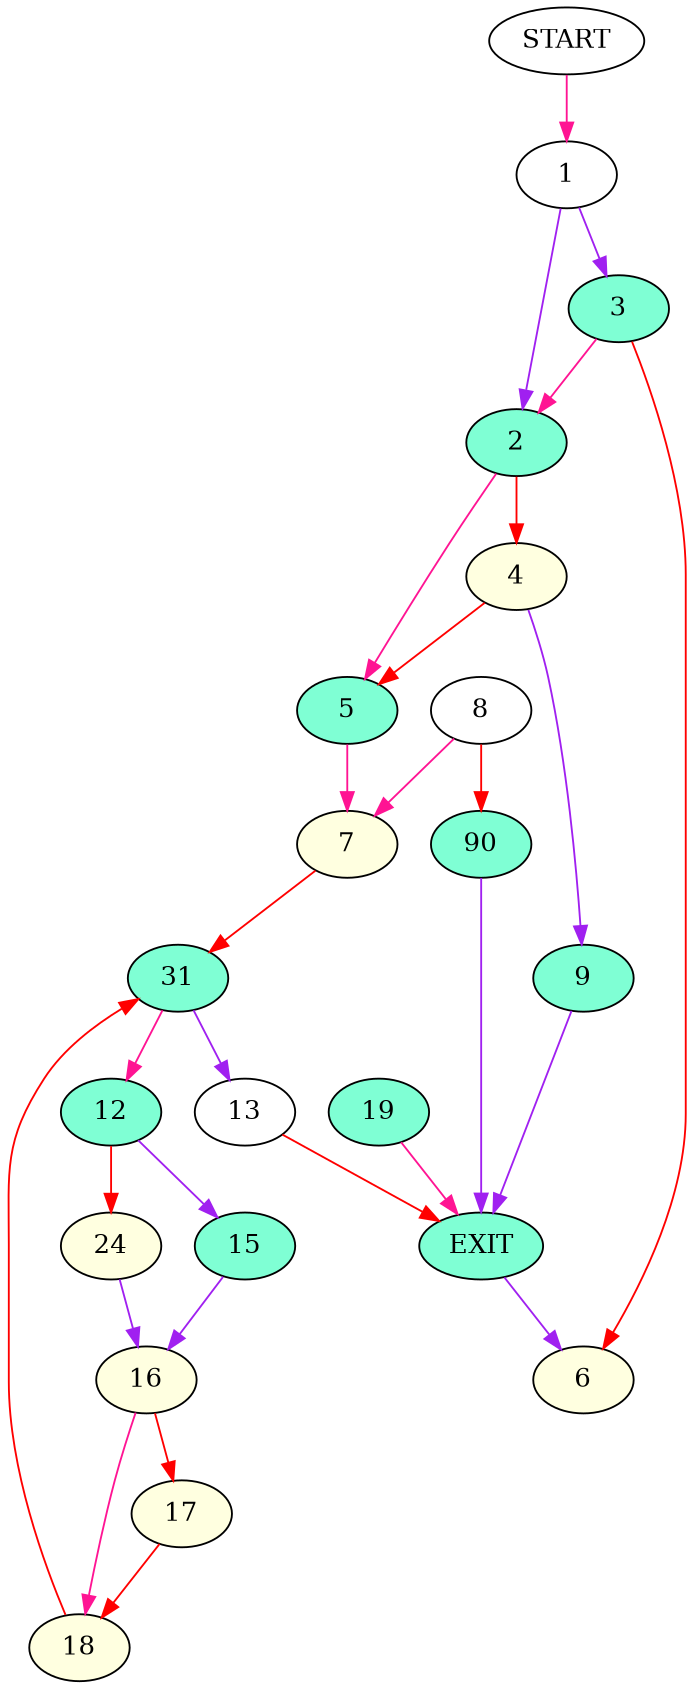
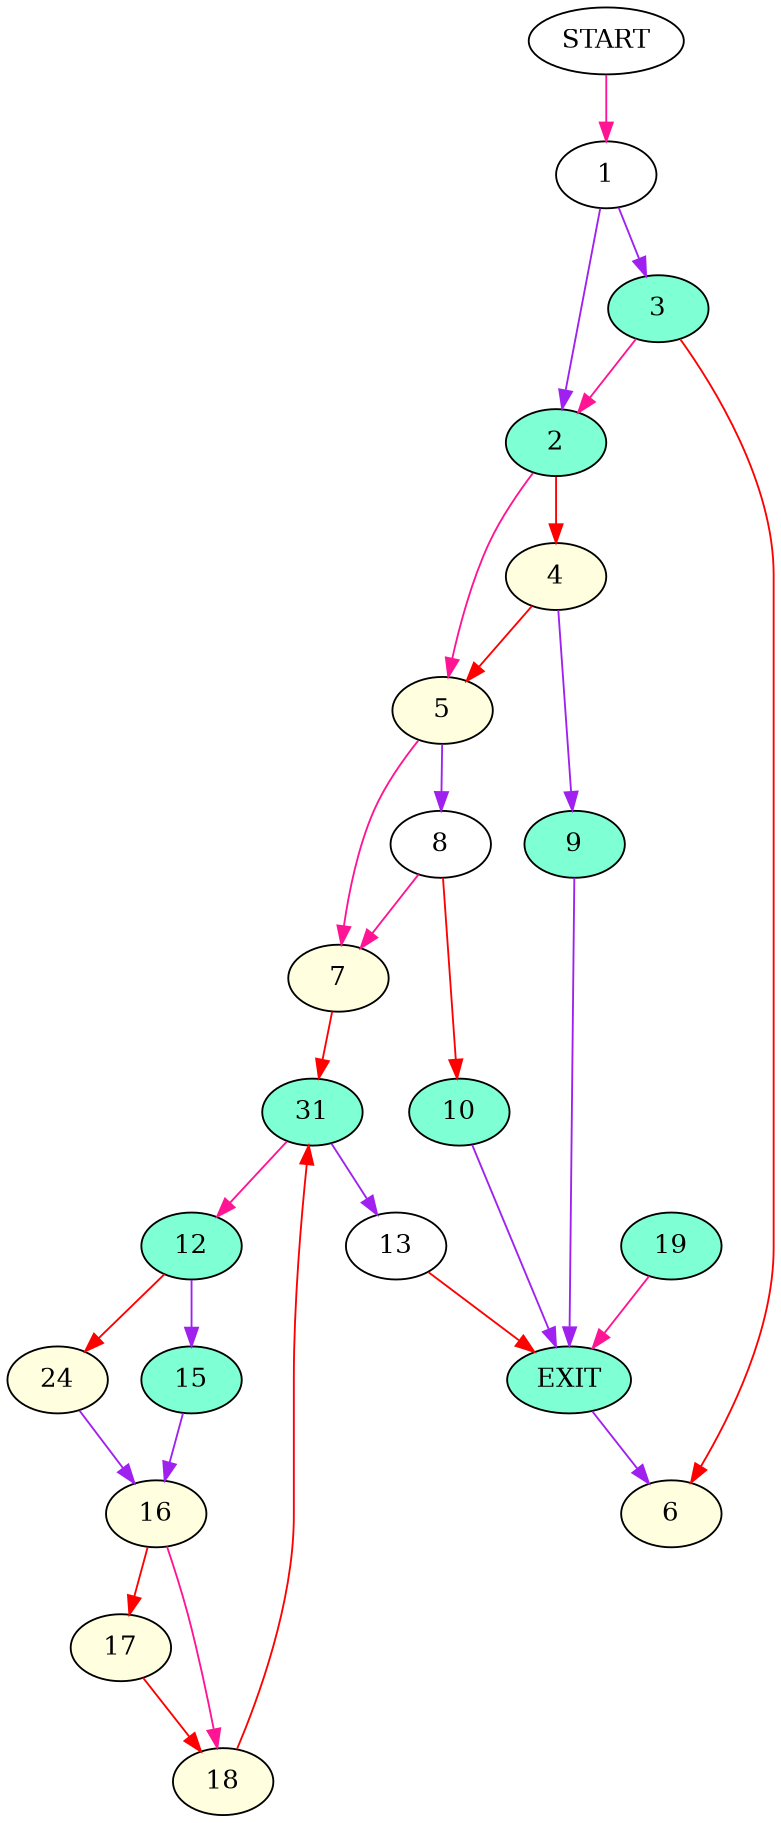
(347, 710) -> (443, 710)
none -> (442, 768)
(481, 844) -> (459, 1112)
